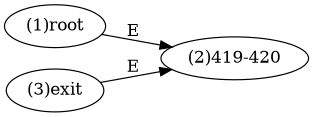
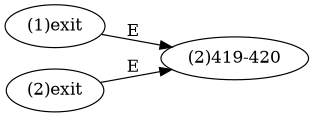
(55, 26) -> (55, 26)
(55, 90) -> (55, 90)
